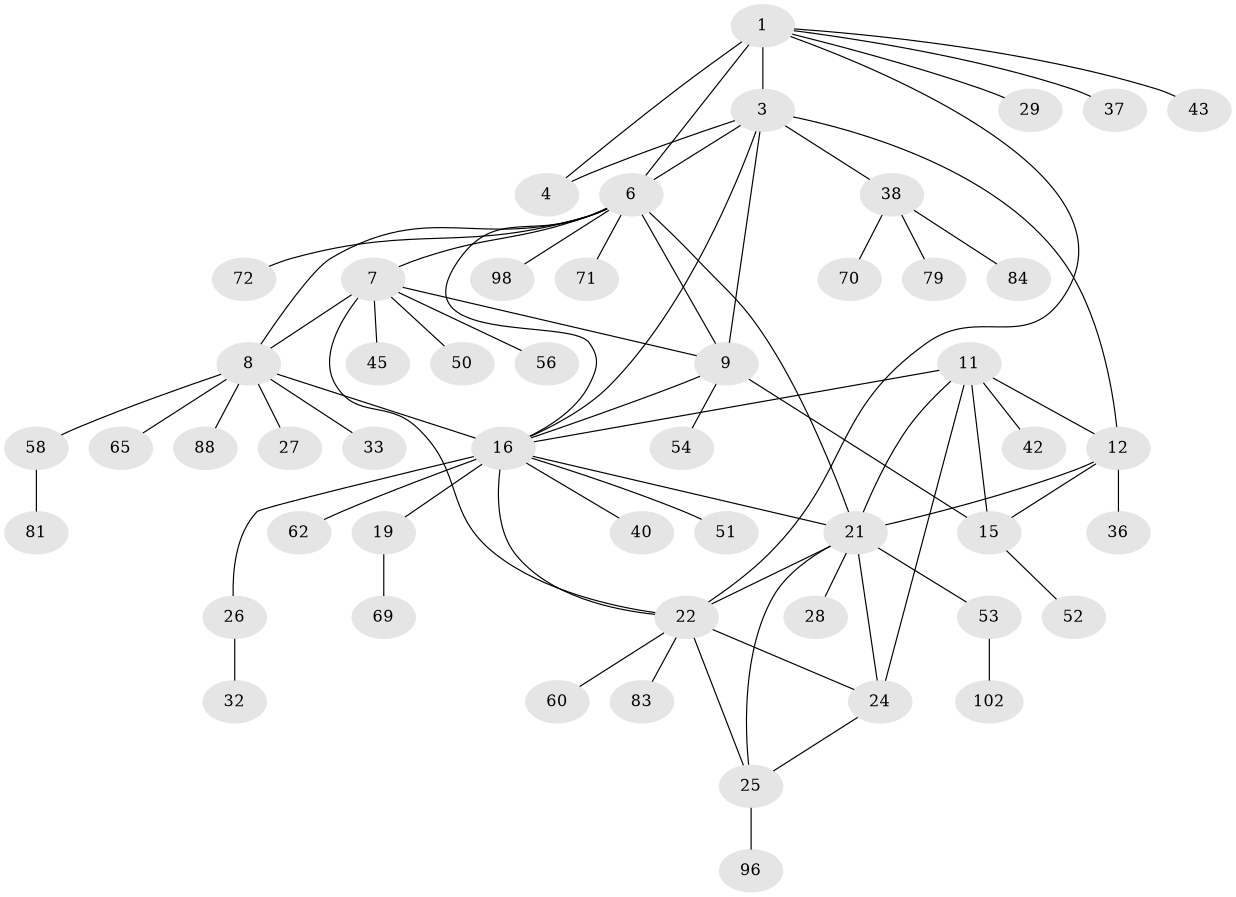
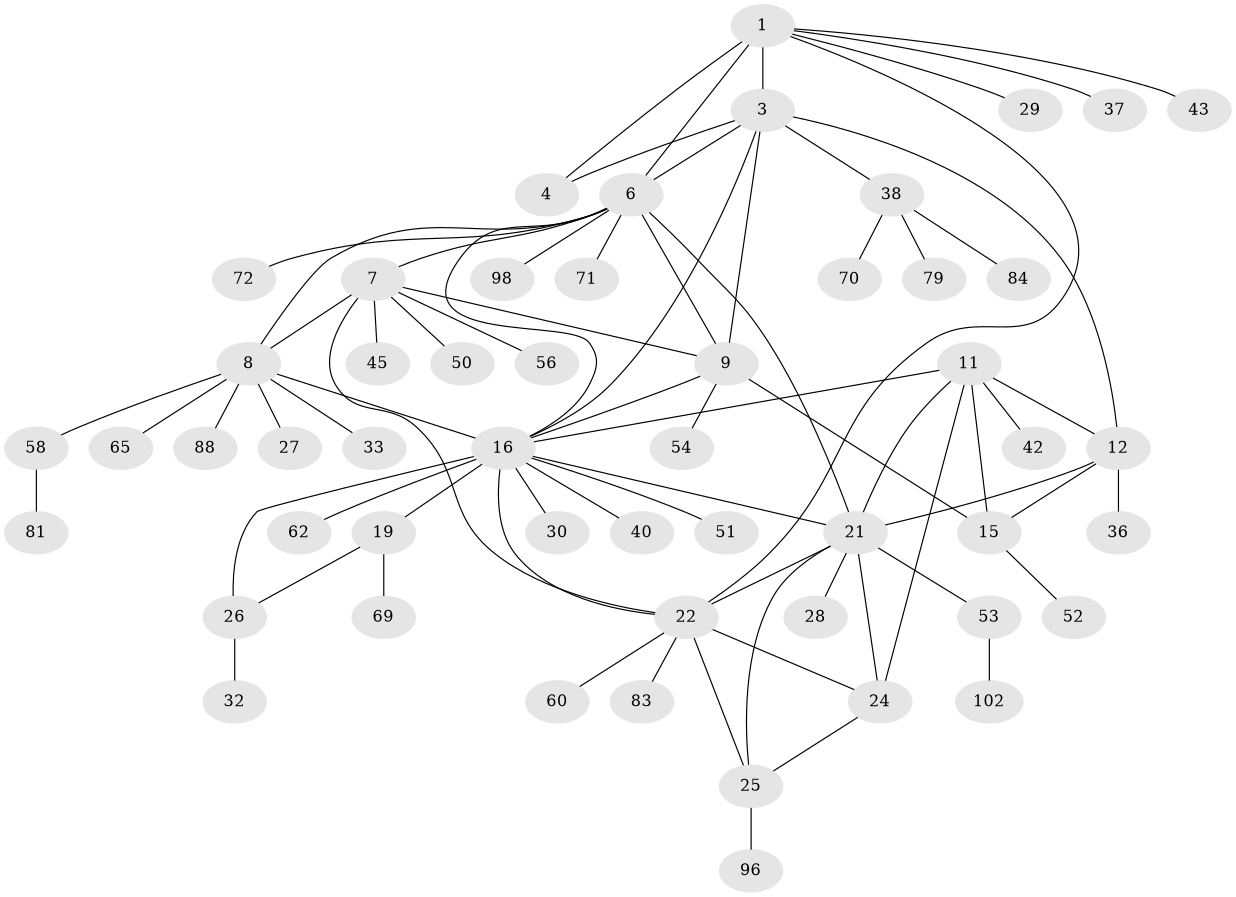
none -> (557, 533)
none -> (309, 575)
